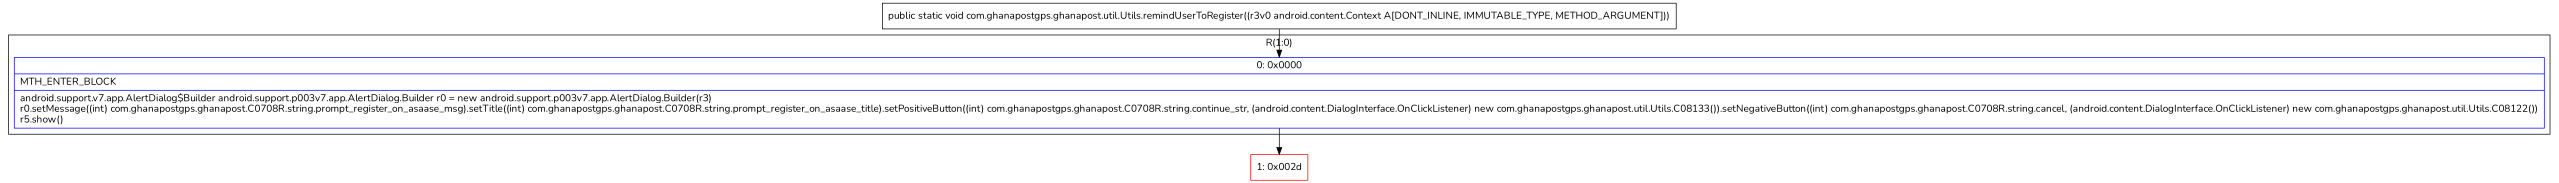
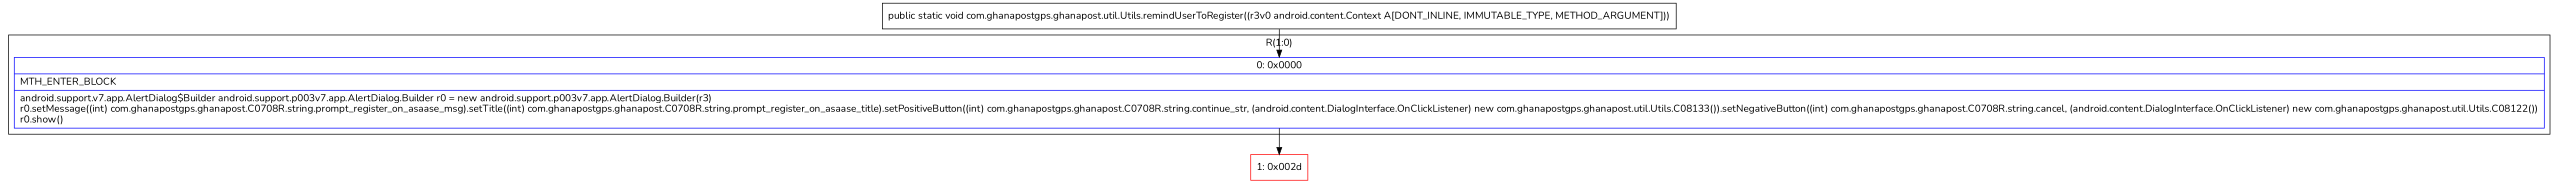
(42, 120) -> (42, 120)
